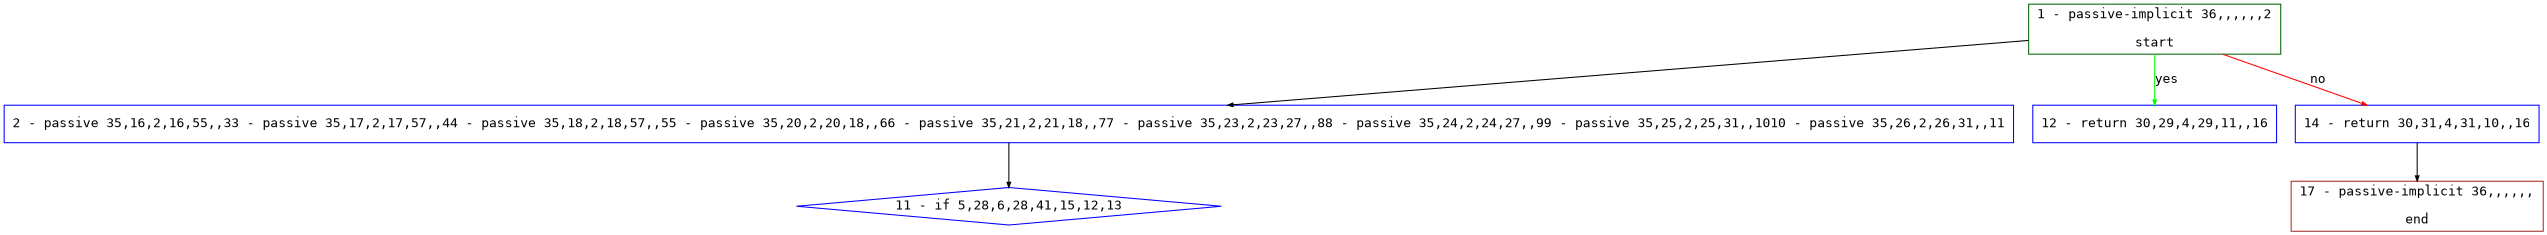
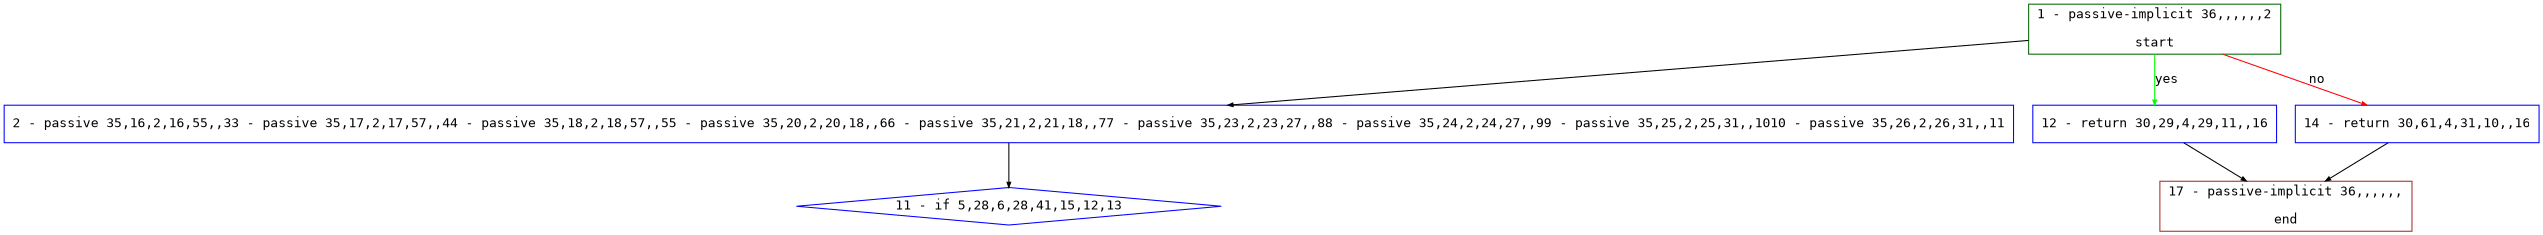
(2417, 124) -> (2417, 124)
none -> (2213, 160)
